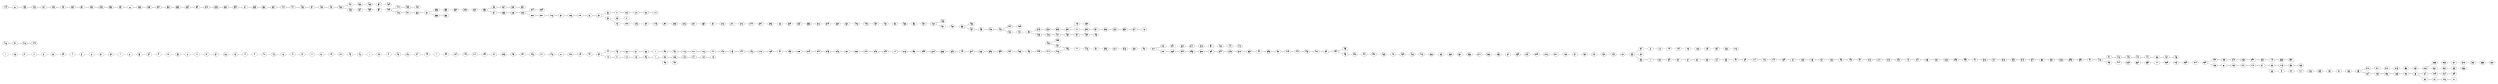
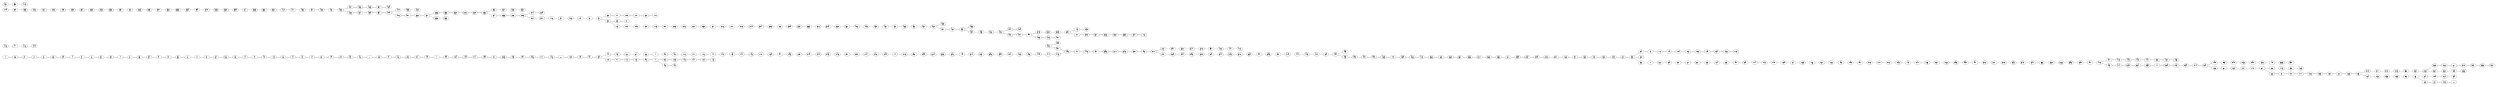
(1067, 35) -> none
